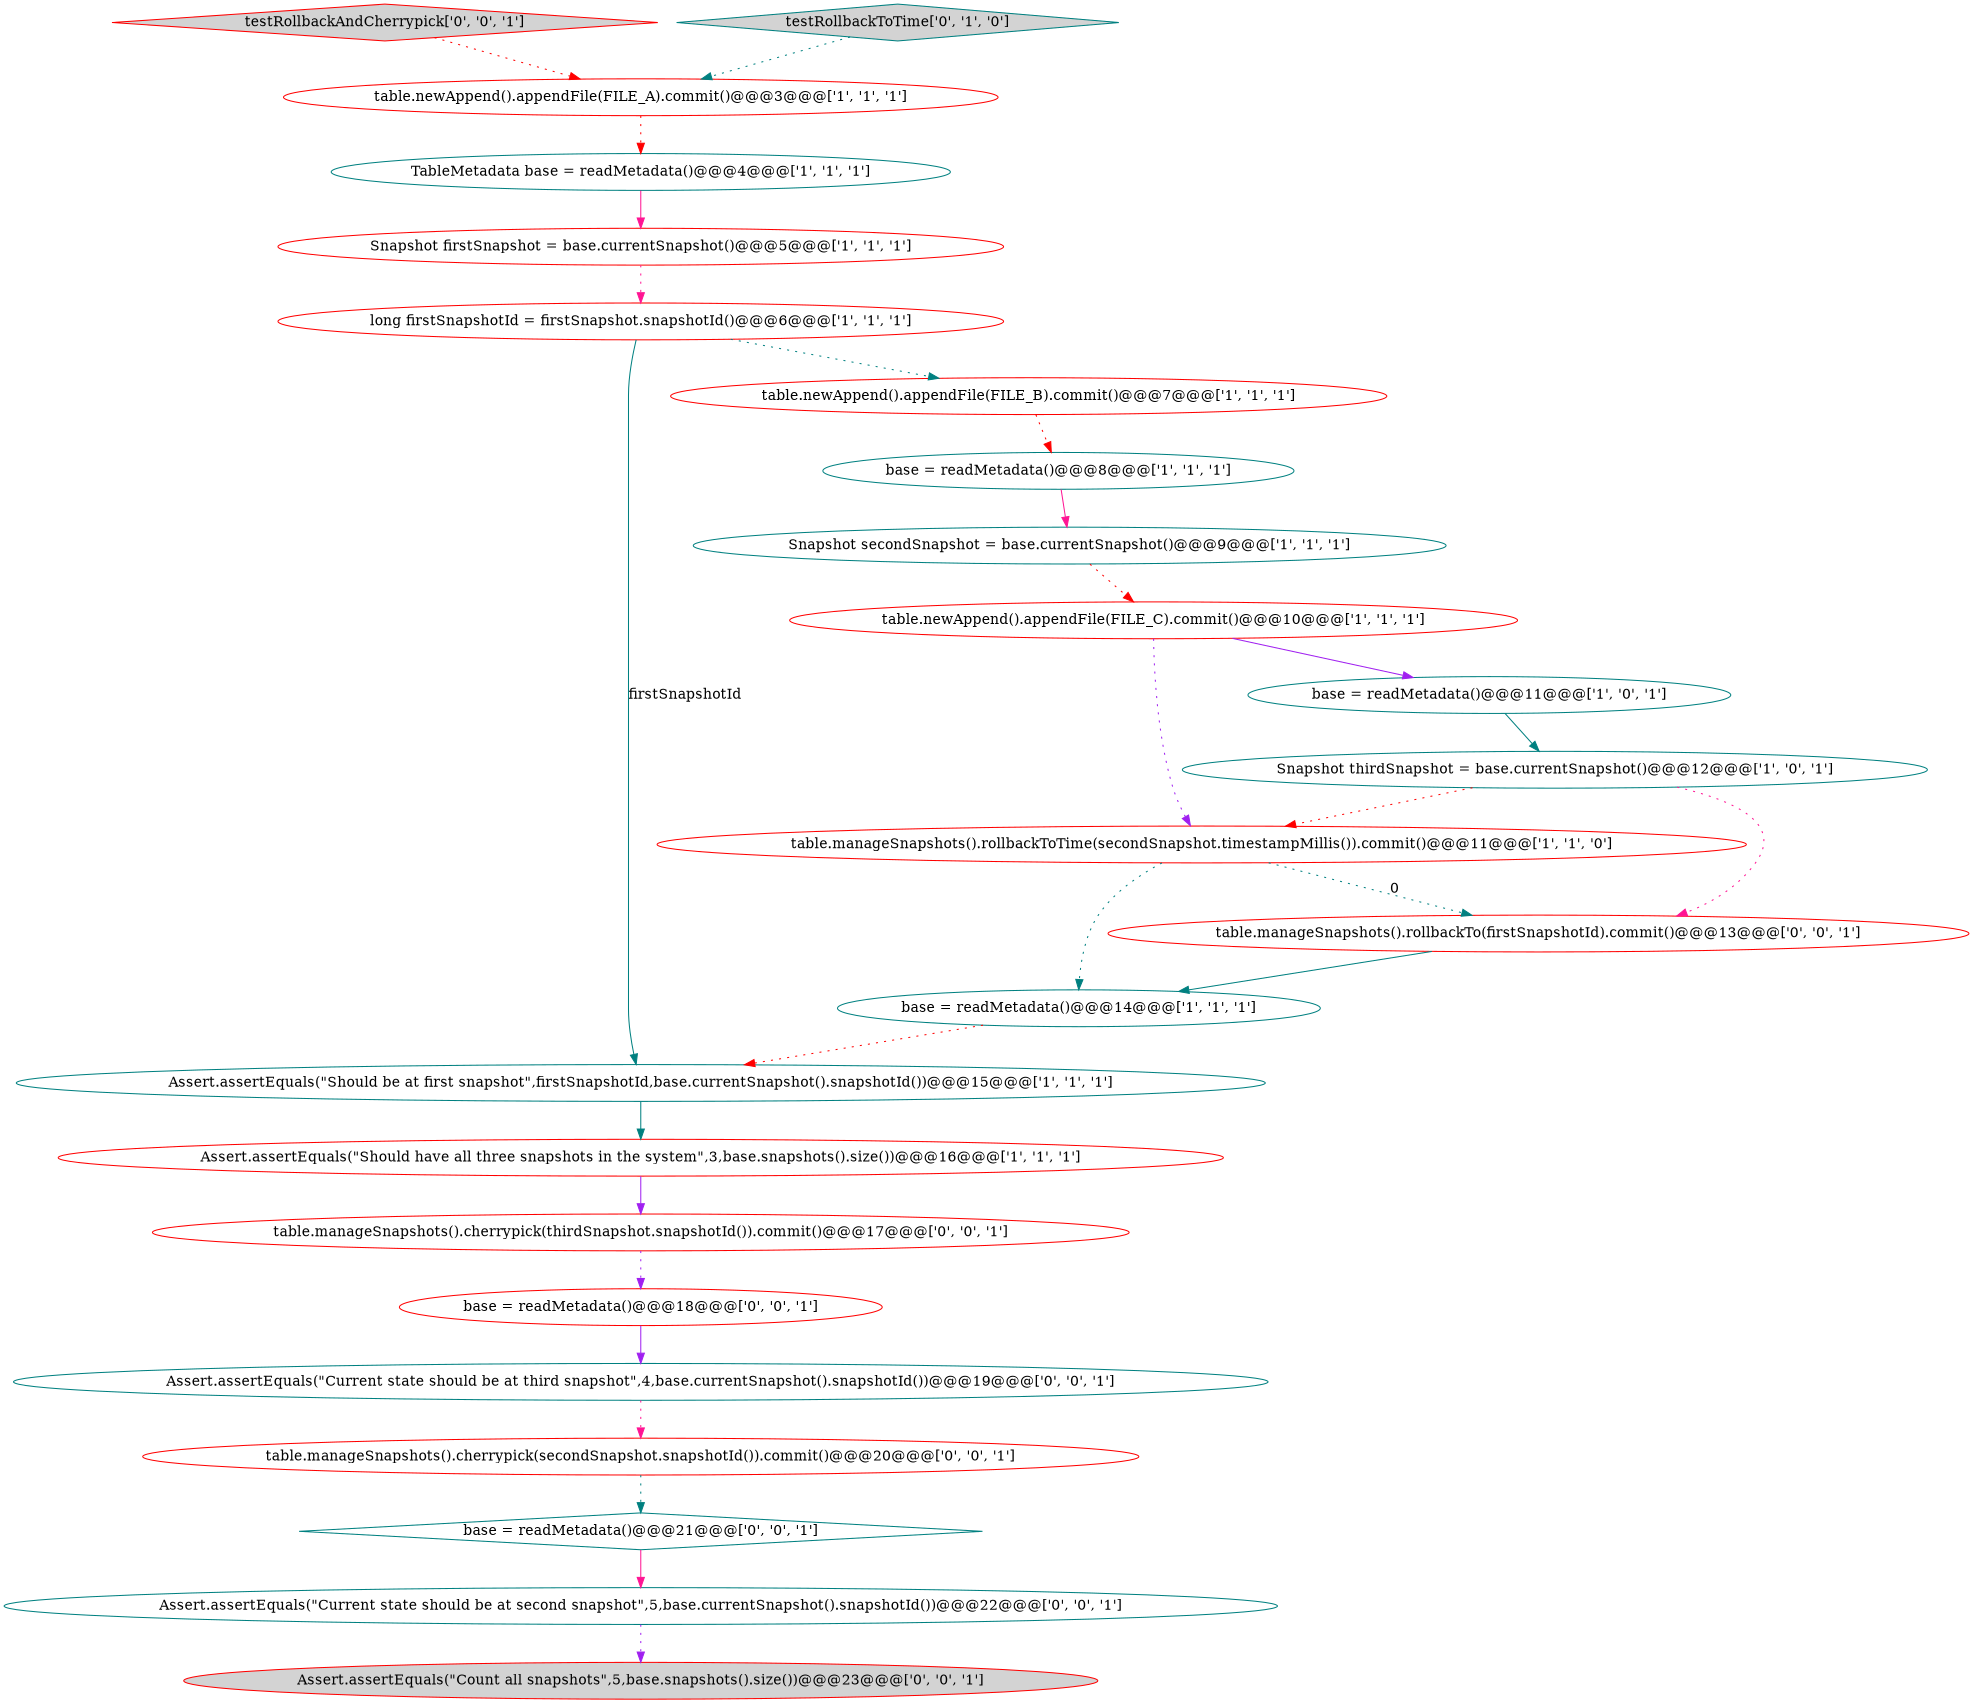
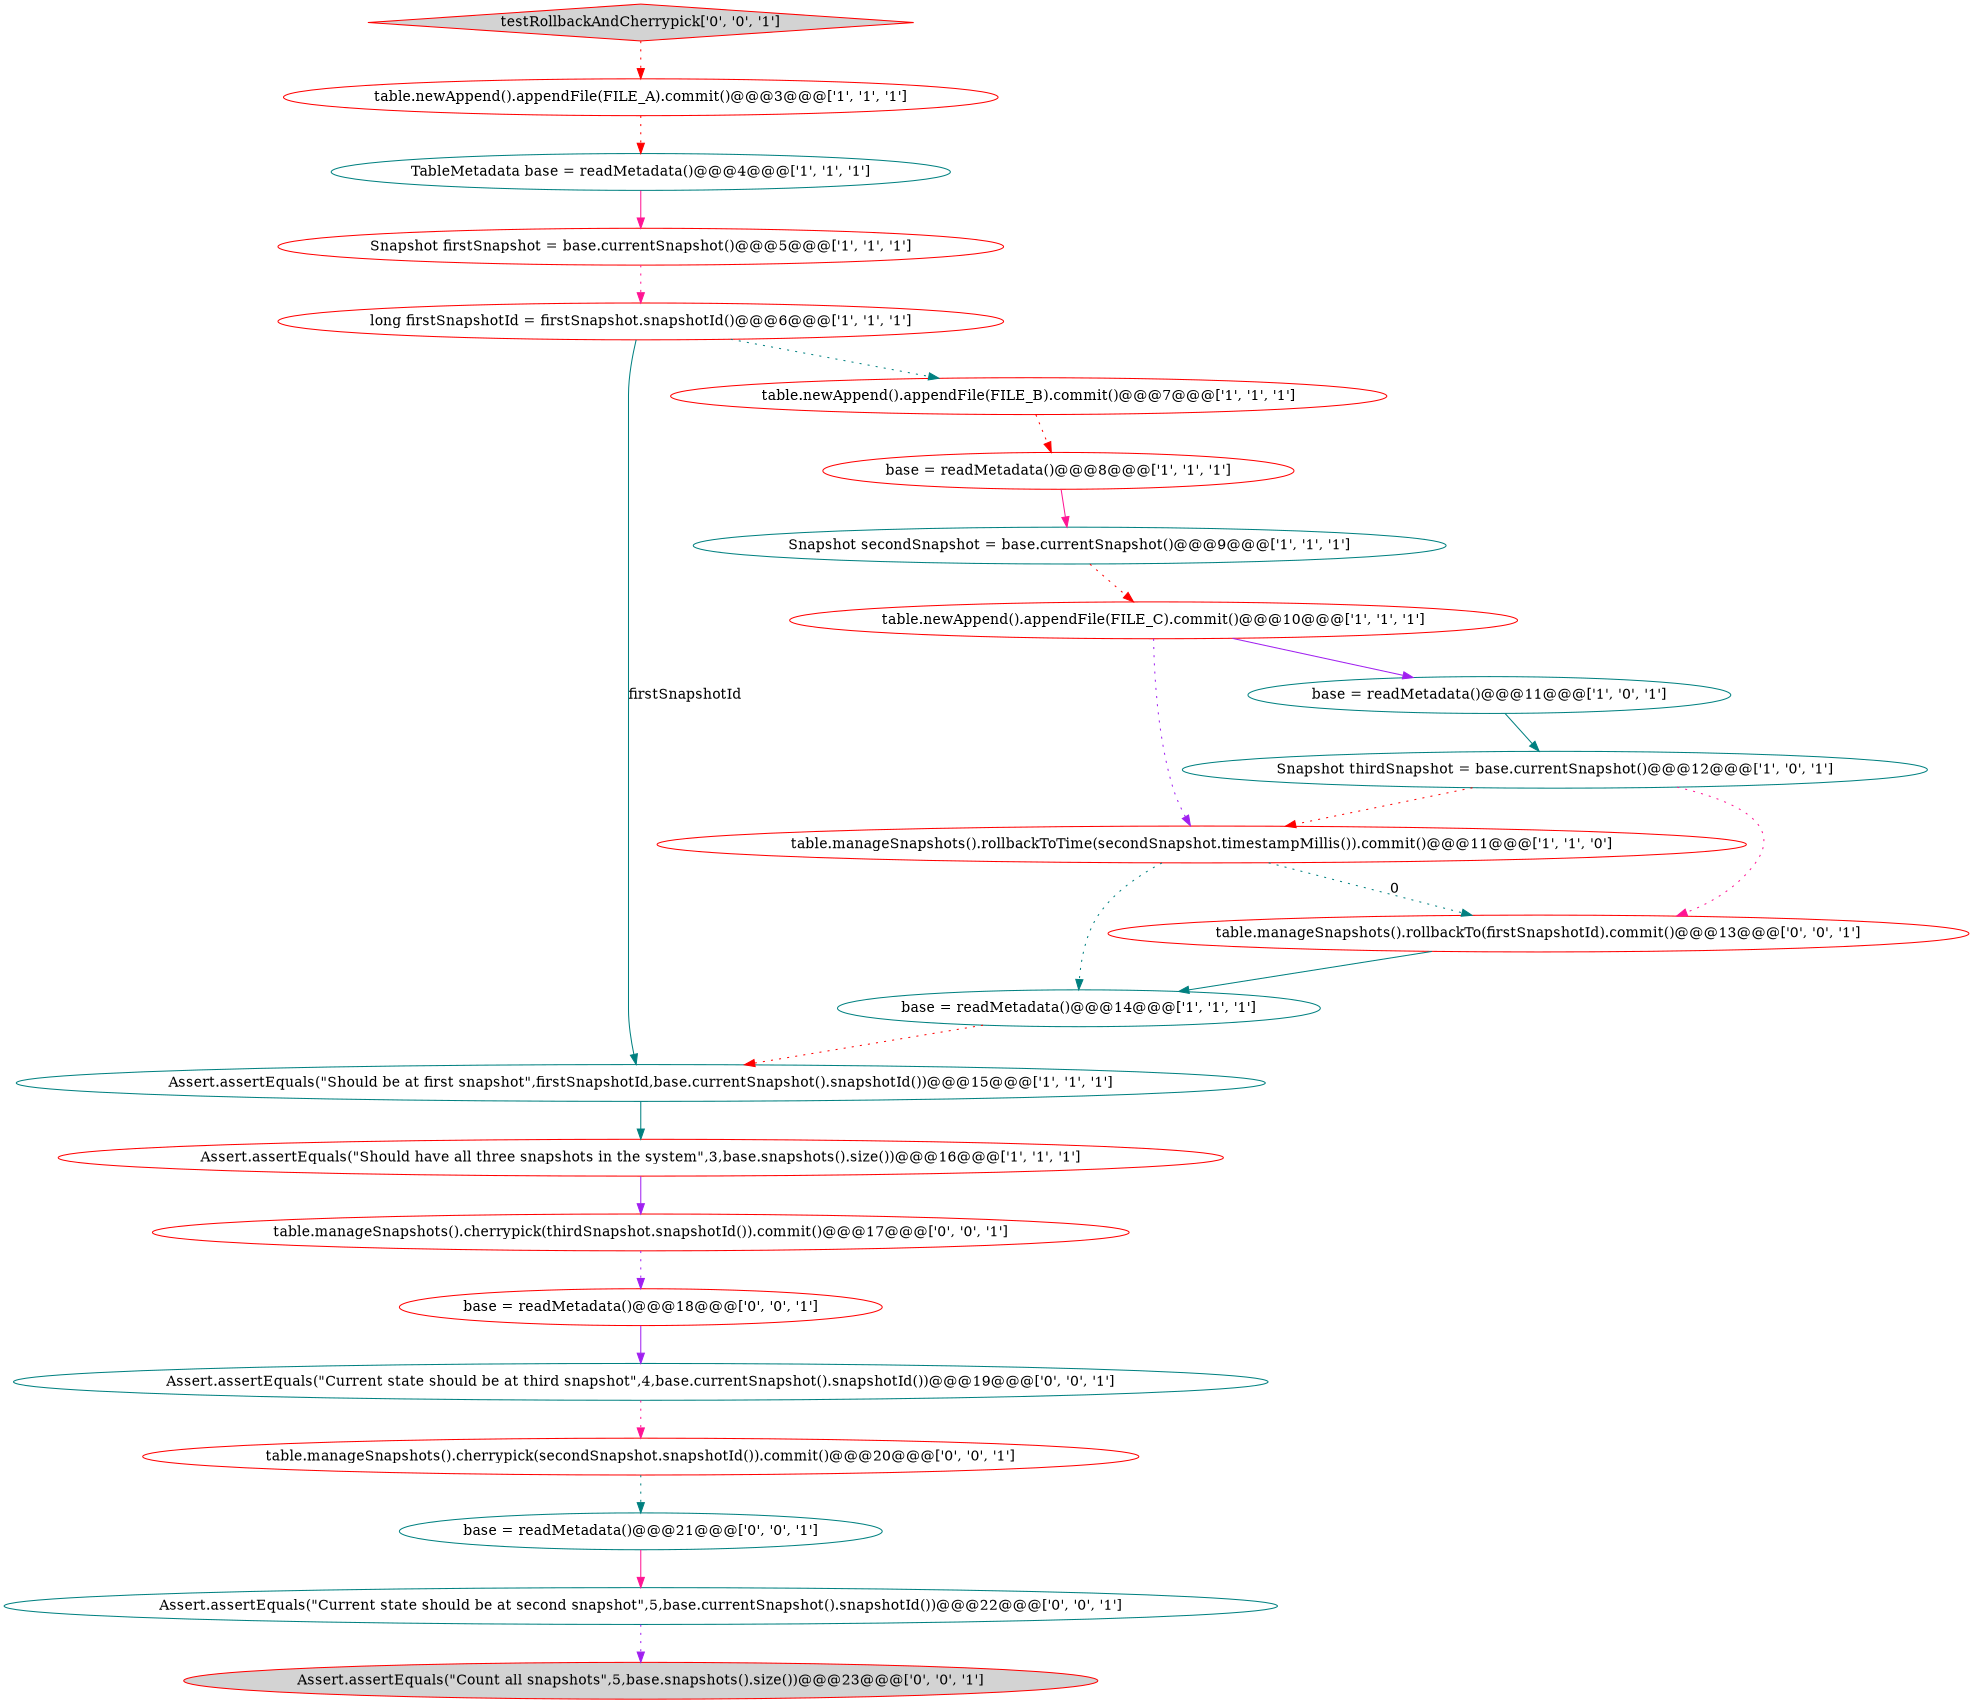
(898, 23) -> none
(1058, 471) -> (1058, 471)
(641, 1531) -> (641, 1531)
